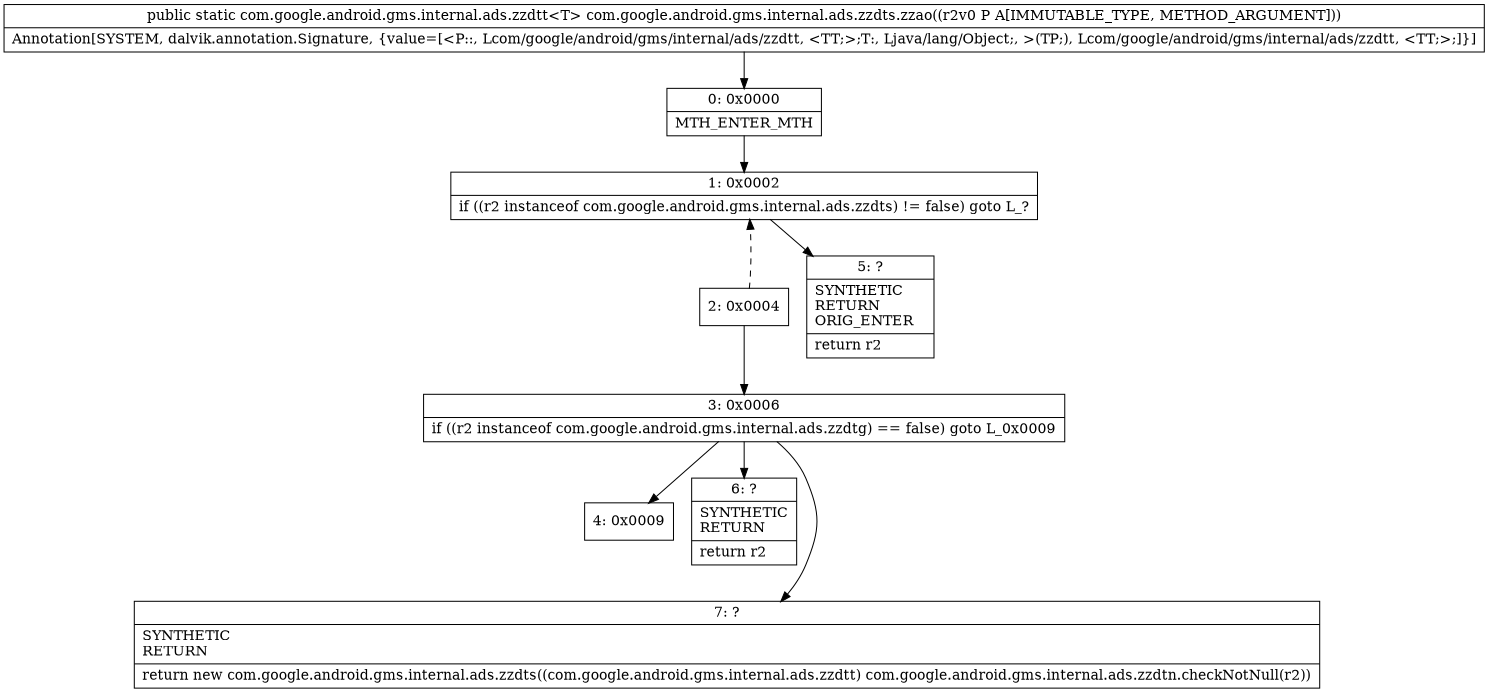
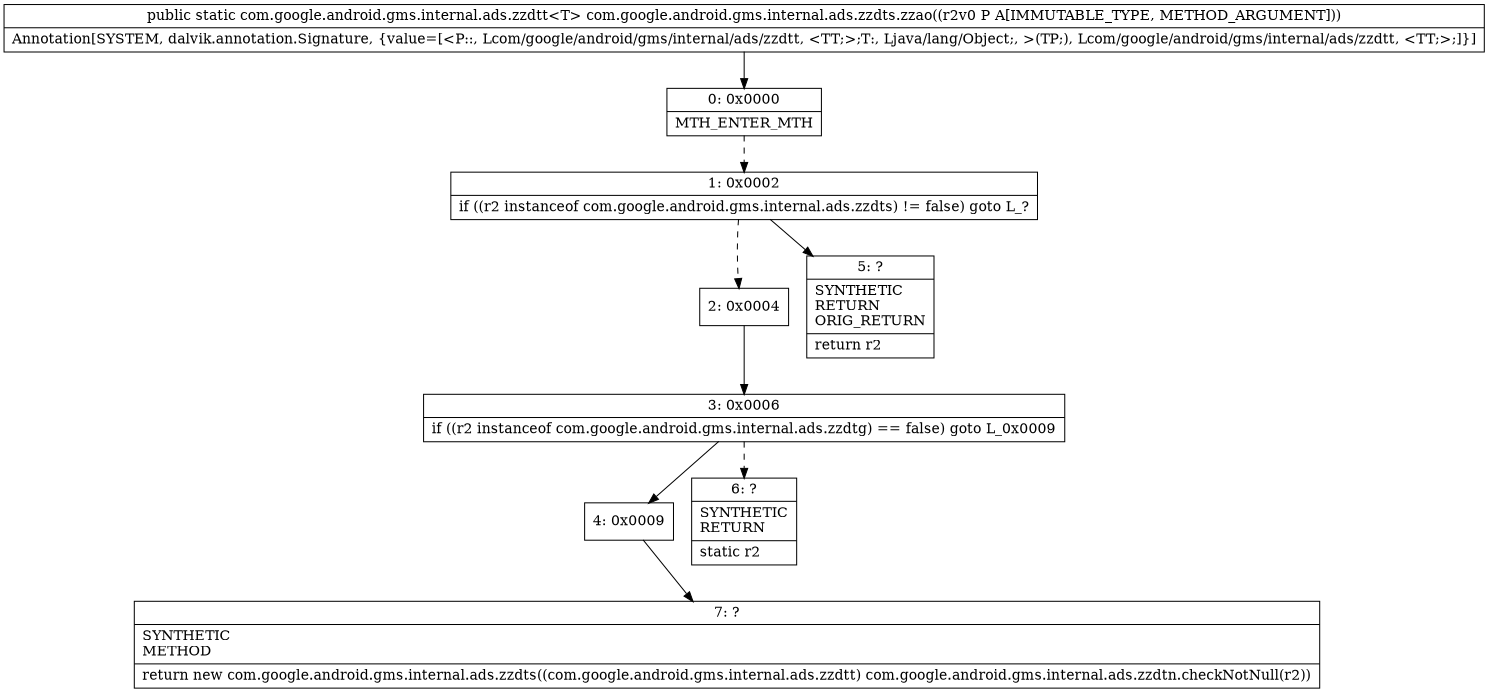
(744, 149) -> (744, 149)
(751, 259) -> (737, 249)
(864, 321) -> (870, 321)
(744, 455) -> (744, 455)
(817, 515) -> (665, 567)
(734, 552) -> (731, 552)
(175, 651) -> (177, 651)
